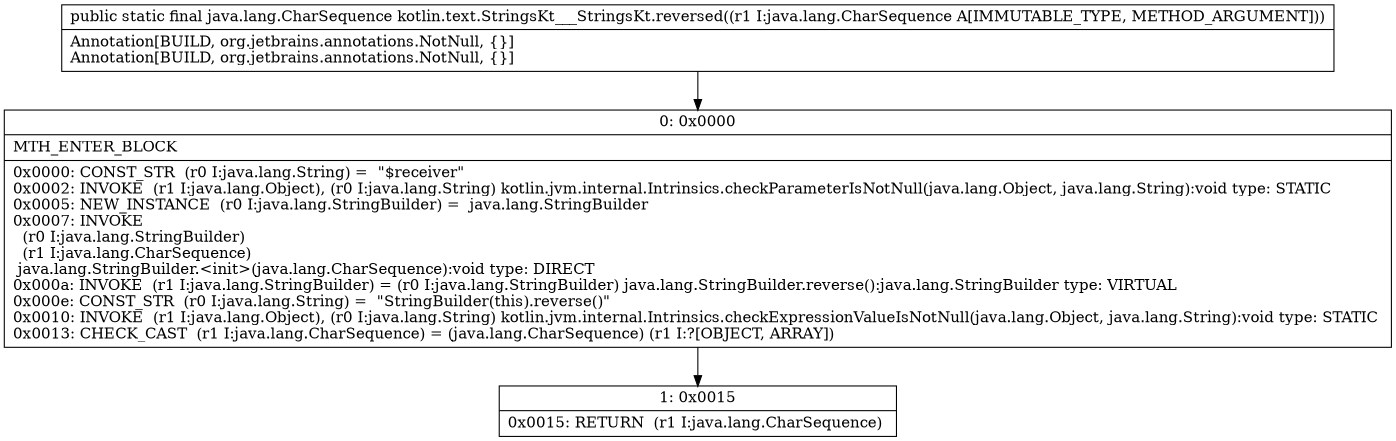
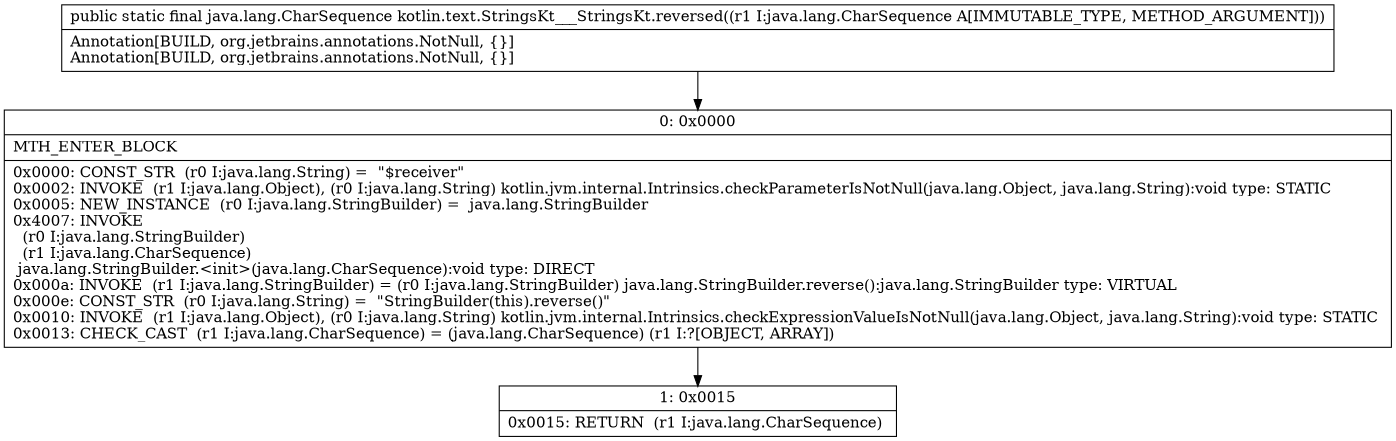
(83, 221) -> (83, 221)
